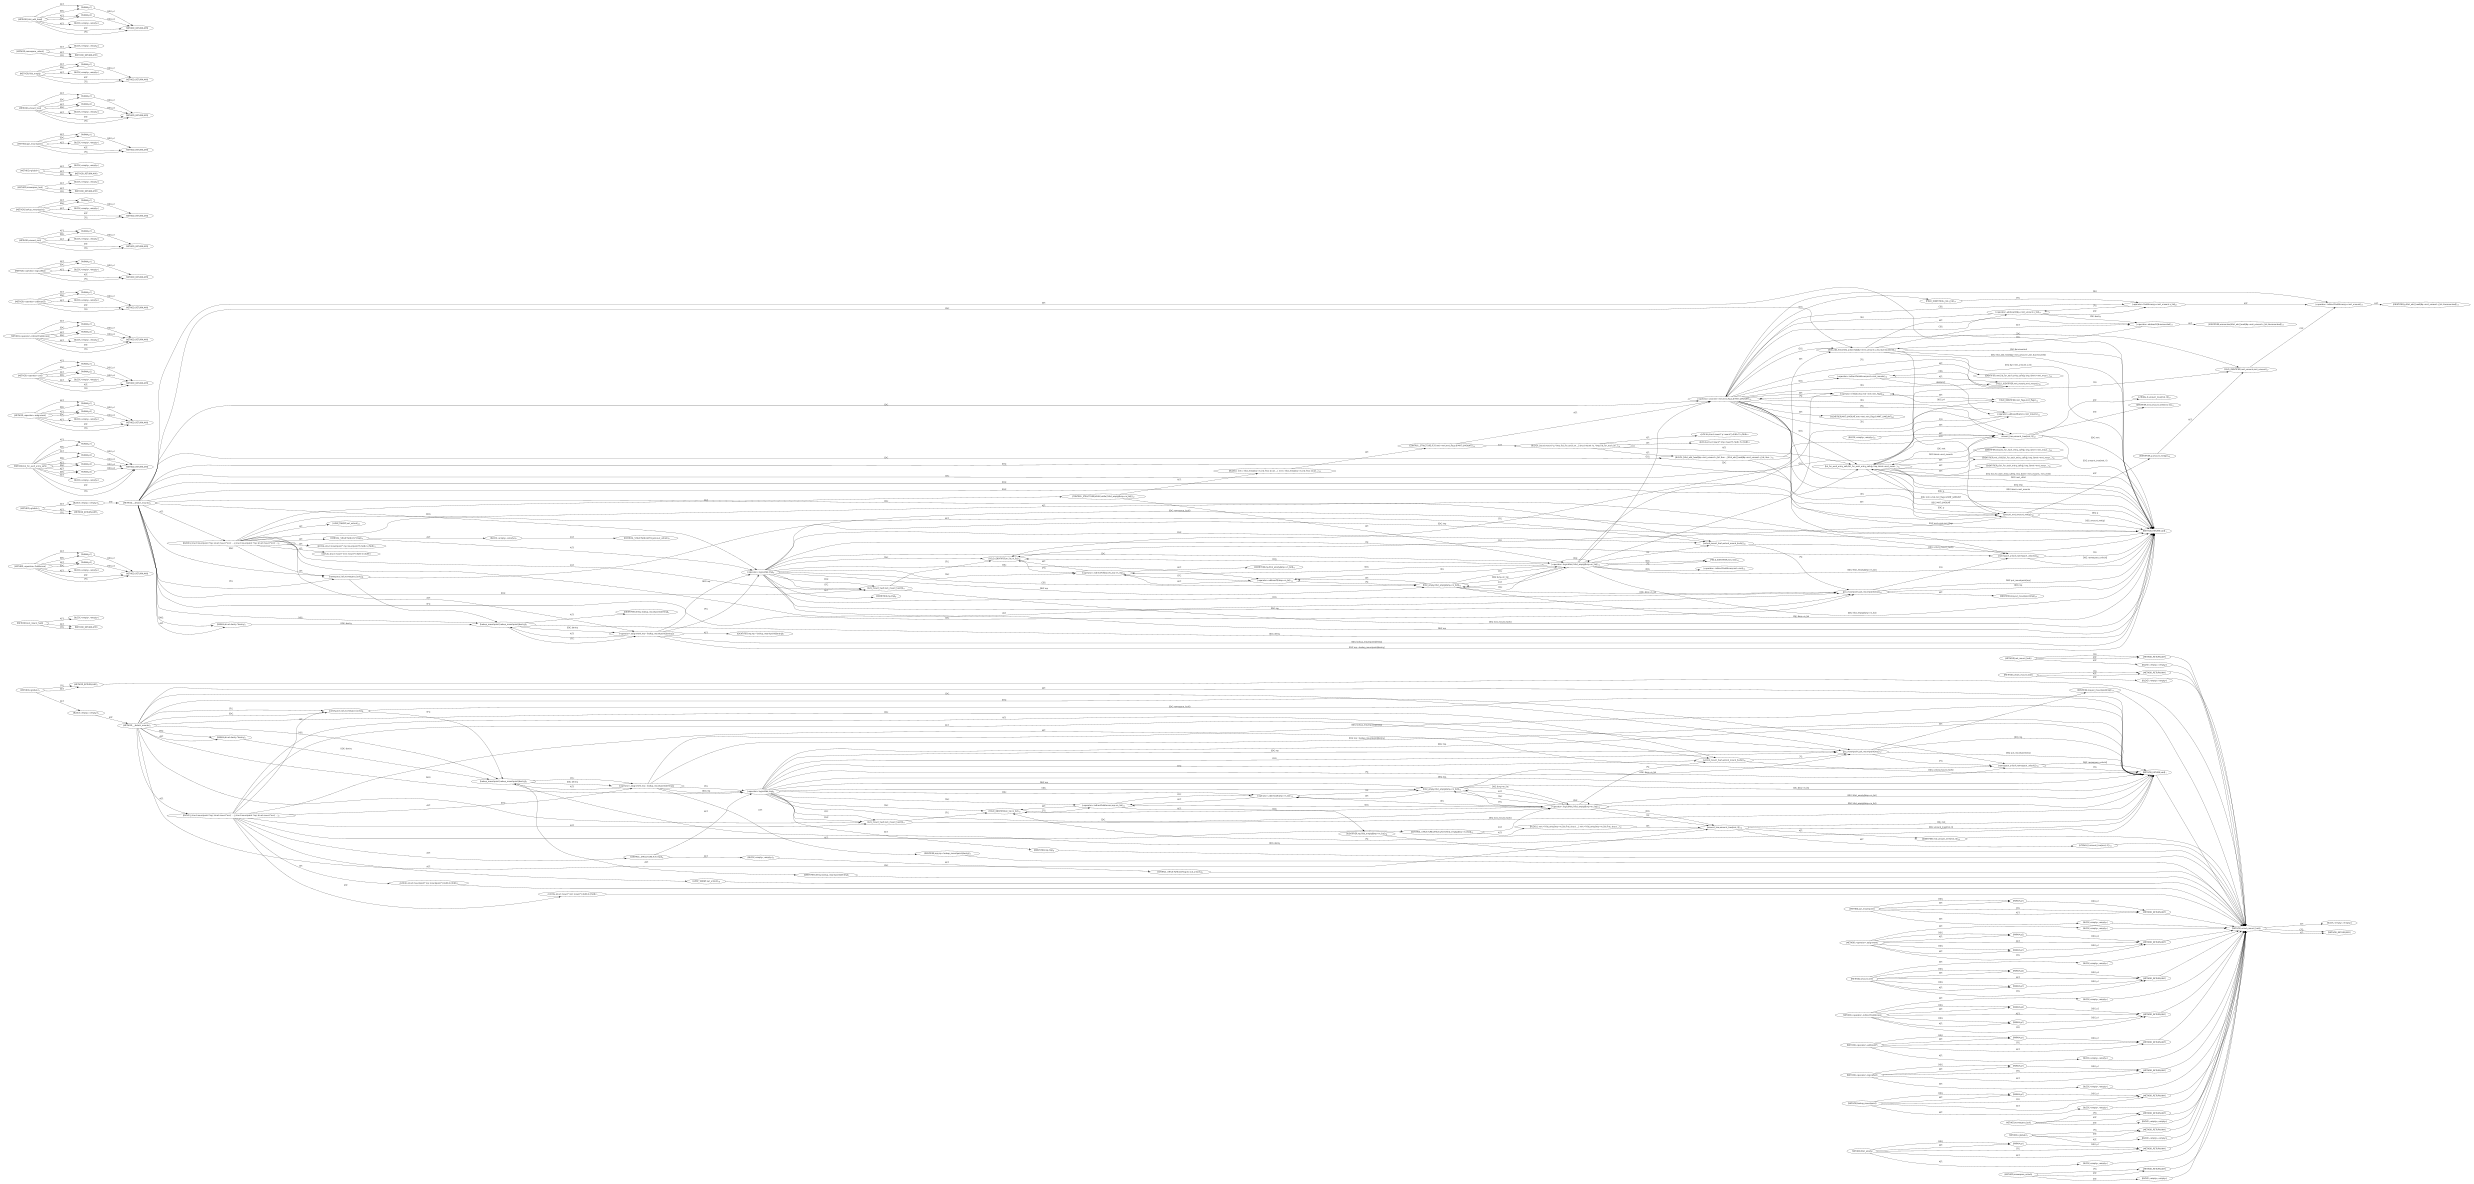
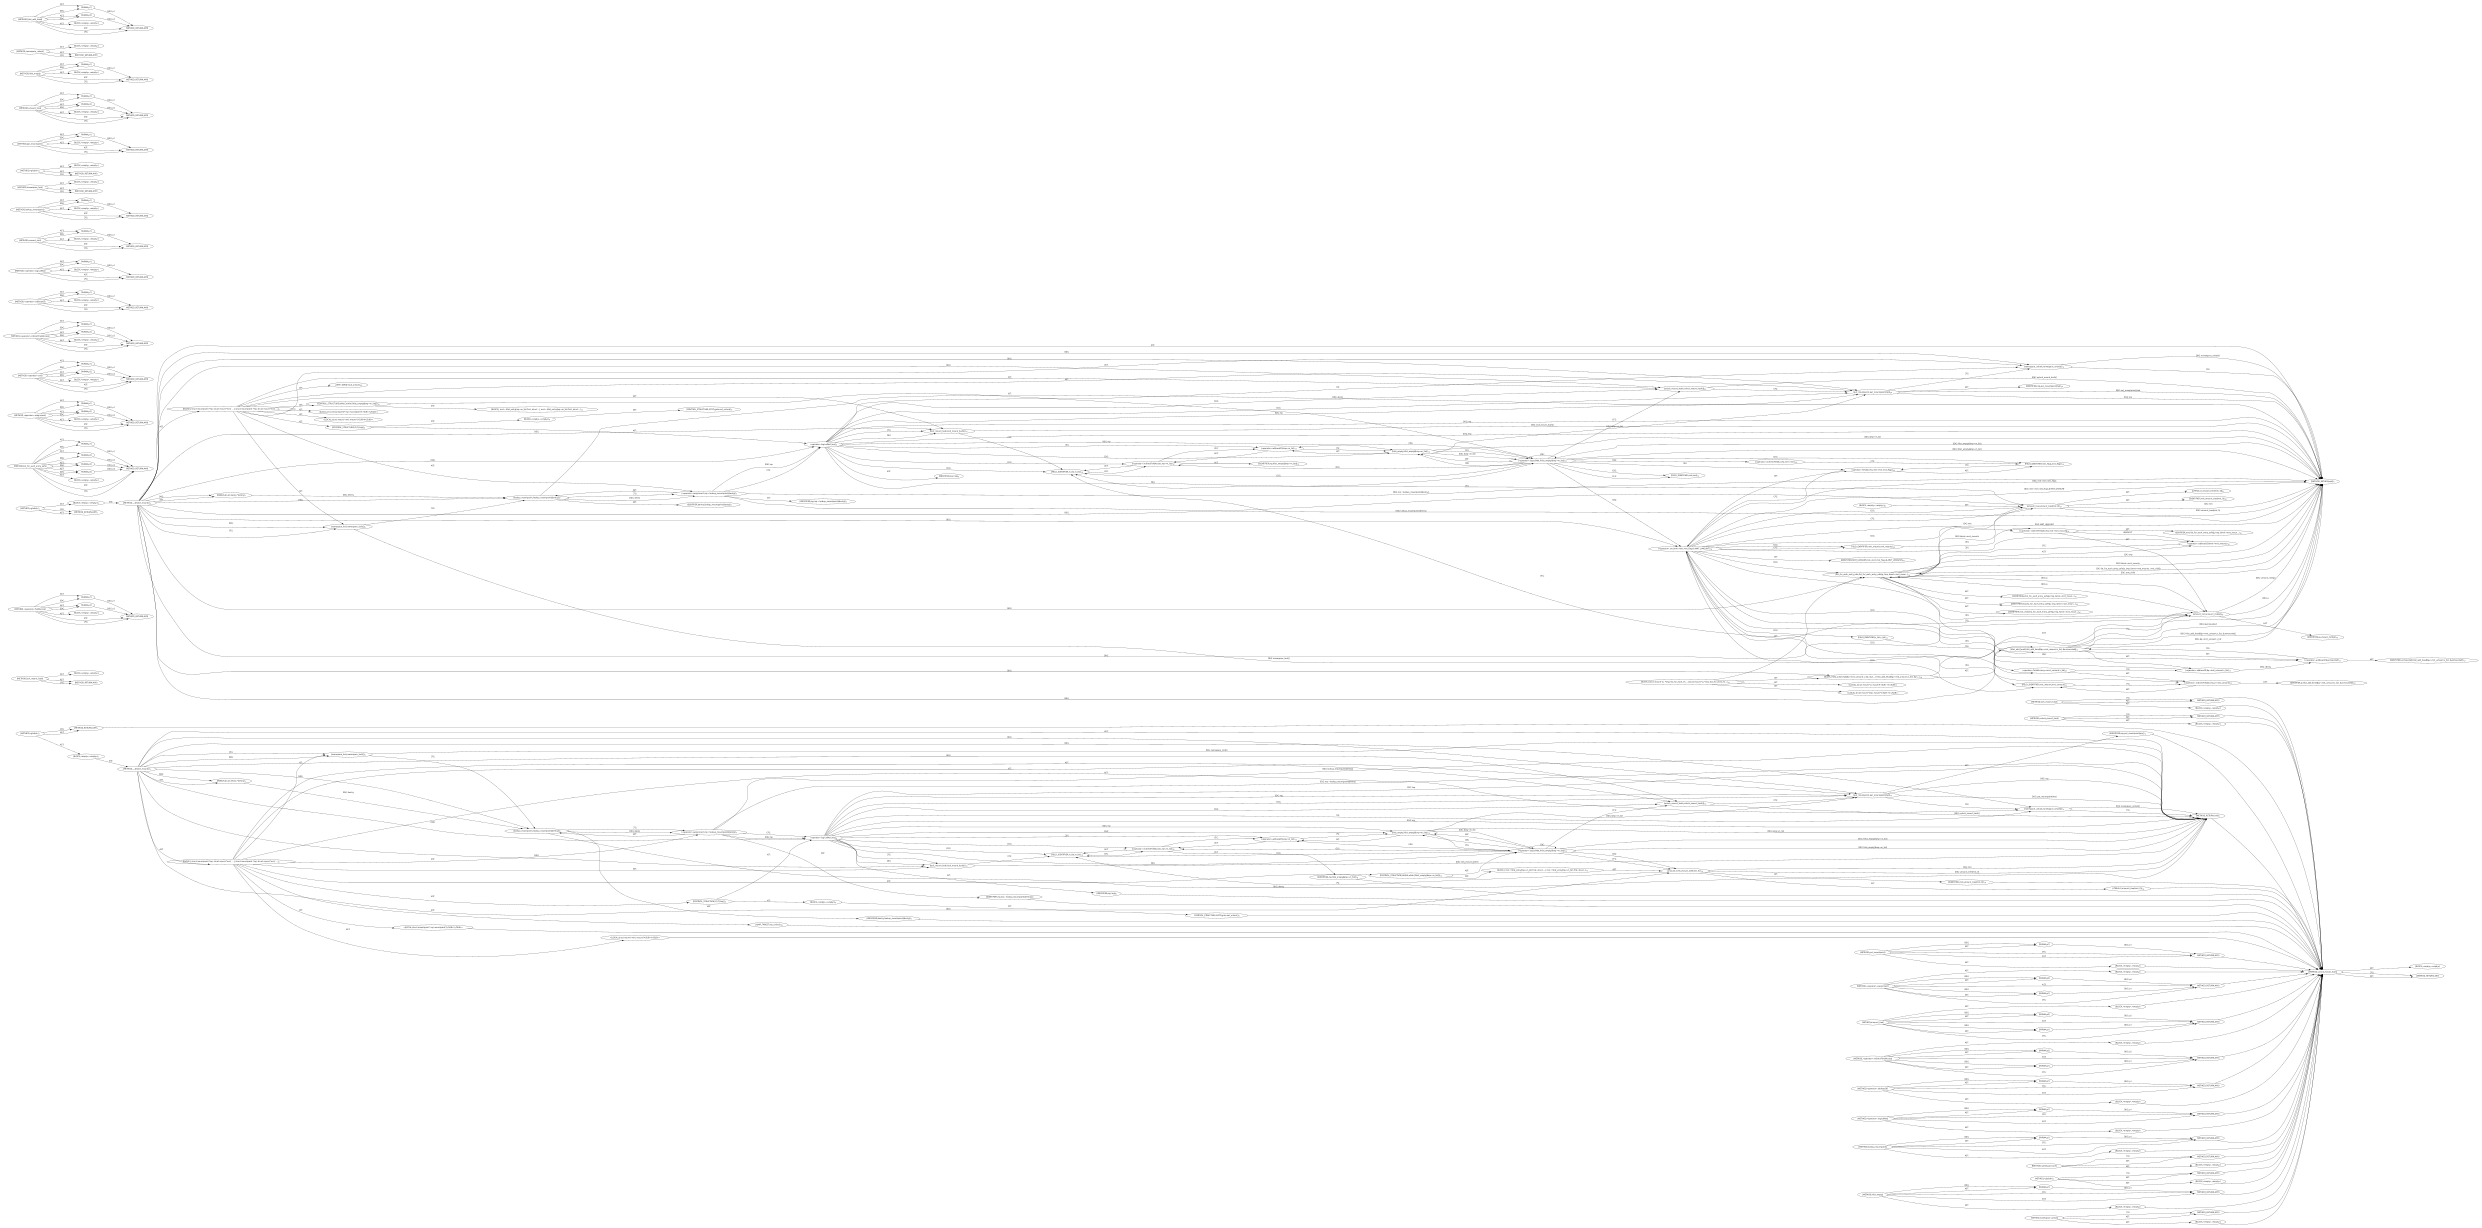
(2094, 314) -> none
(1946, 379) -> (2141, 549)
(1941, 400) -> (1967, 465)
(2200, 413) -> (2129, 692)
(1442, 446) -> none
none -> (1910, 463)
